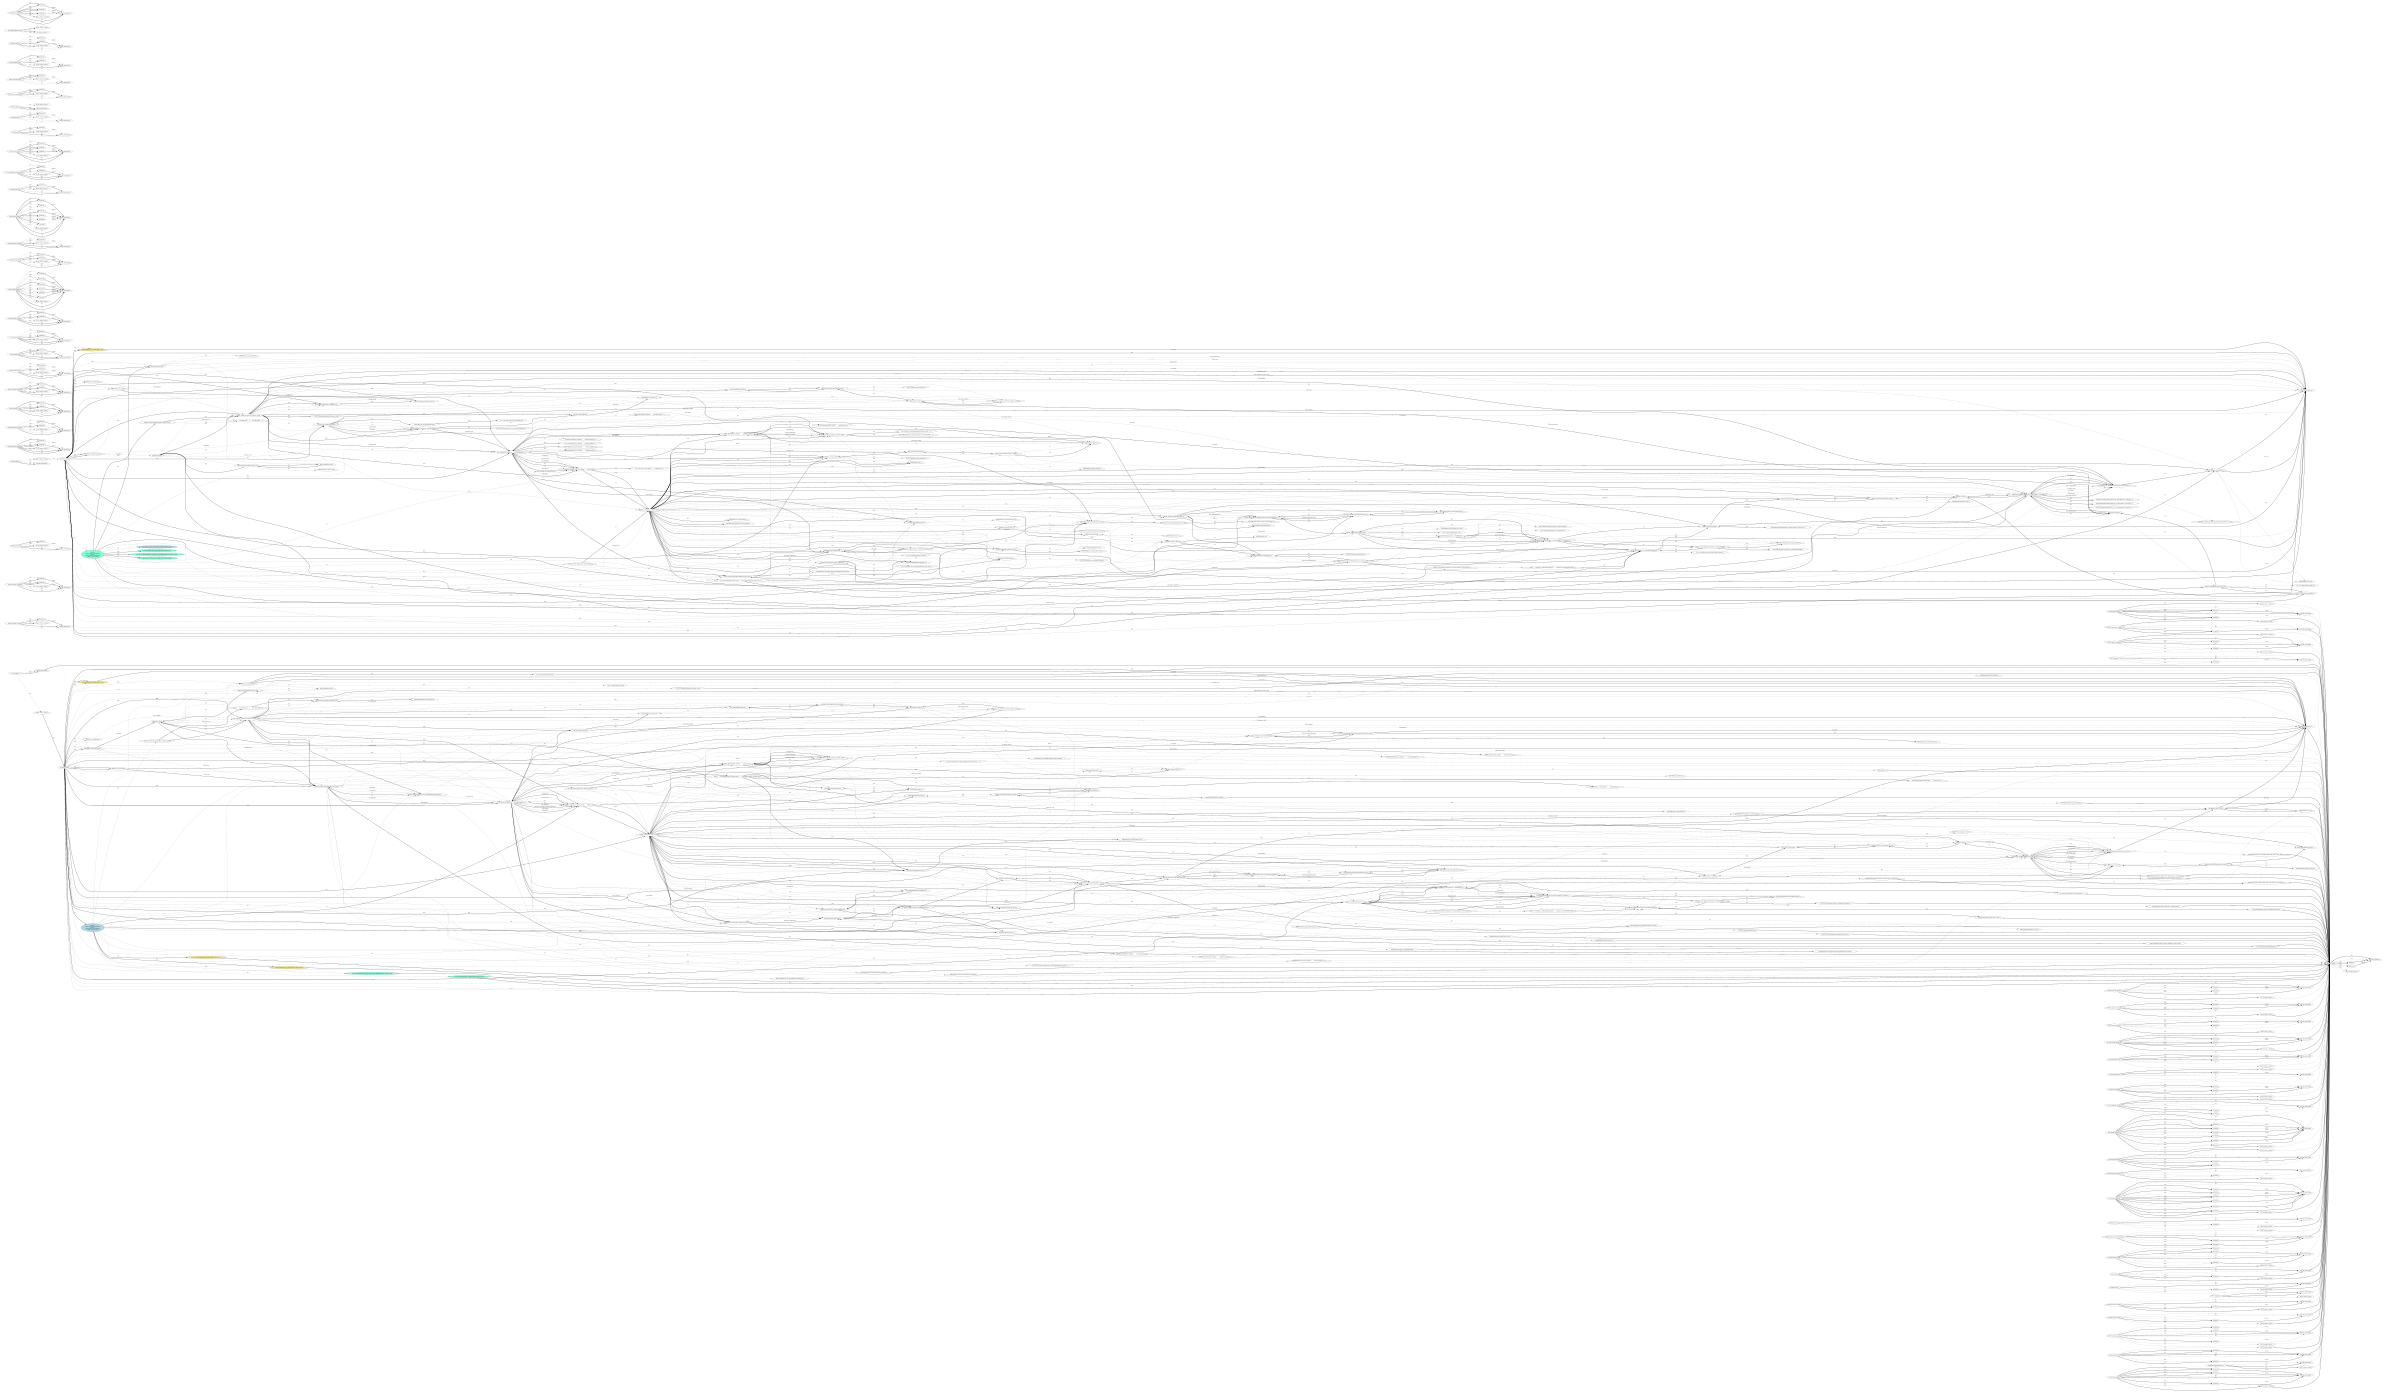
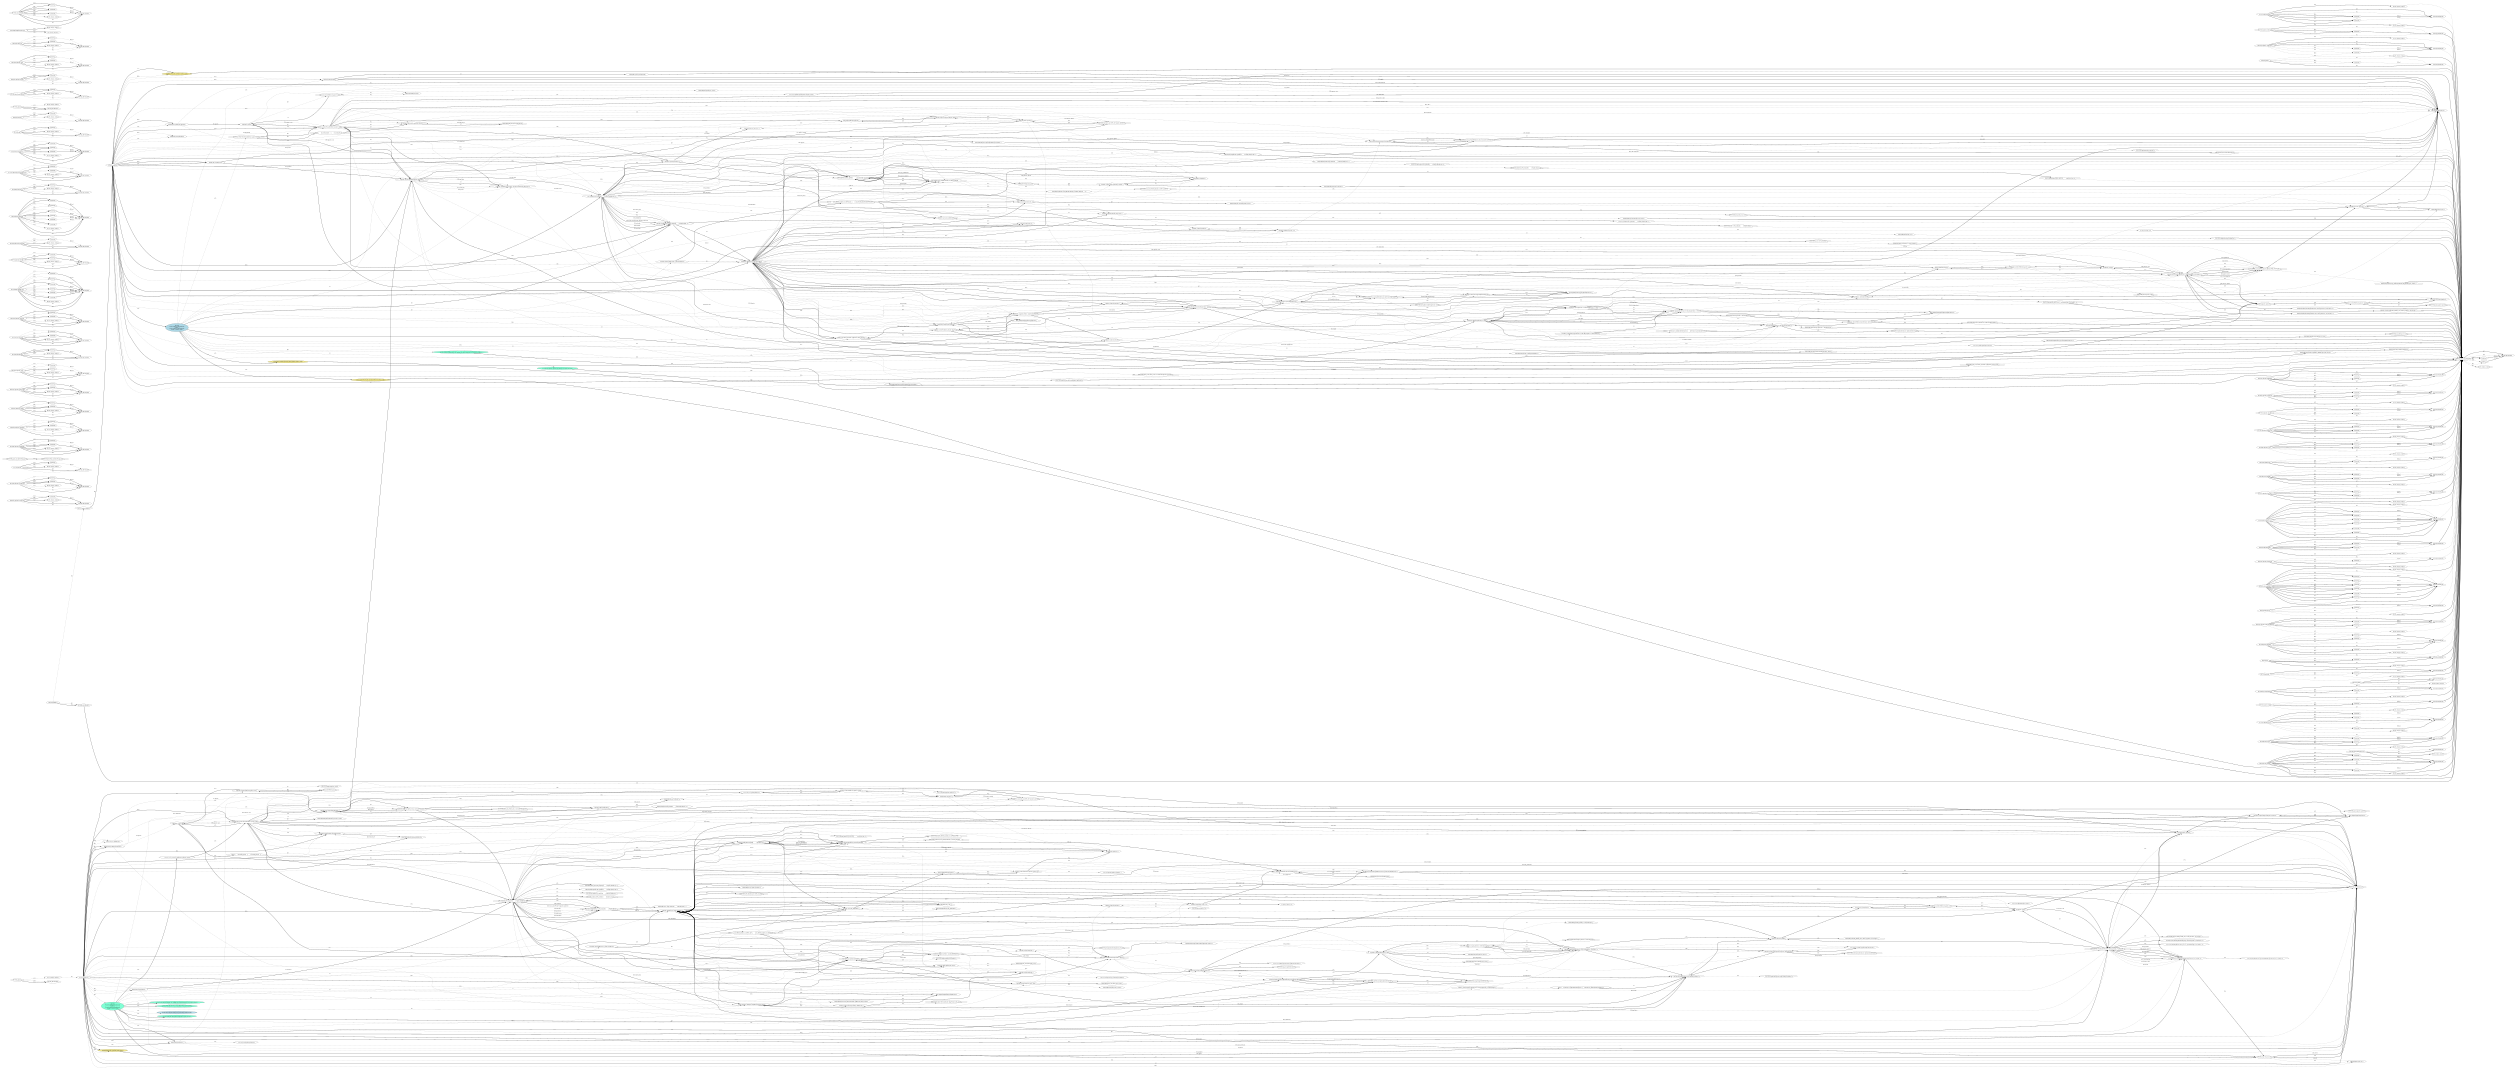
(370, 420) -> (379, 502)
(543, 936) -> (694, 143)
